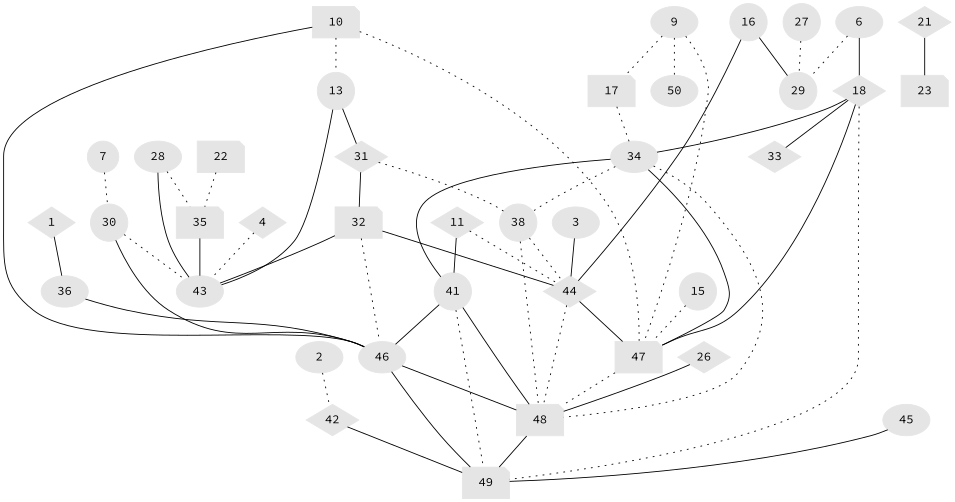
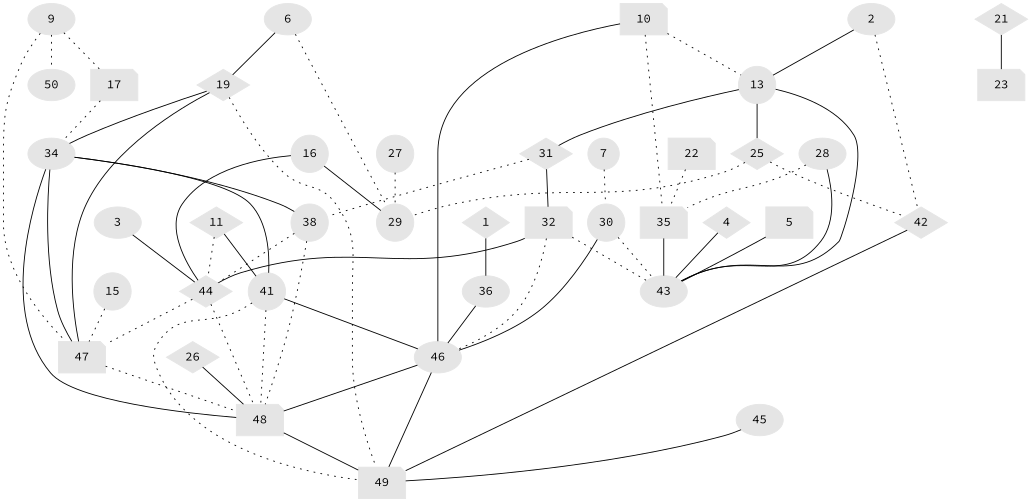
none -> (813, 53)
(859, 91) -> (223, 85)
(553, 144) -> (654, 121)
none -> (757, 154)
(775, 157) -> none
(574, 188) -> (187, 177)
none -> (789, 223)
(233, 255) -> (697, 255)
(287, 257) -> (609, 259)
(601, 322) -> (149, 322)
(756, 341) -> (46, 365)
(495, 356) -> (263, 357)
